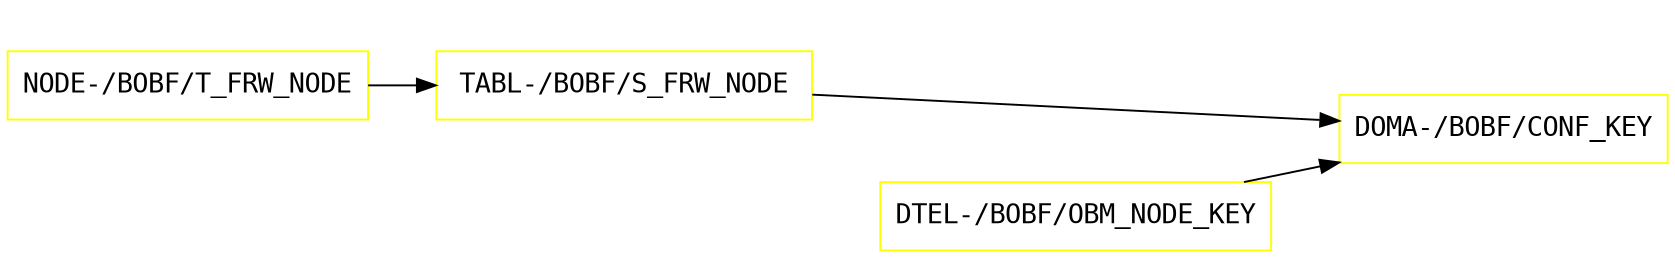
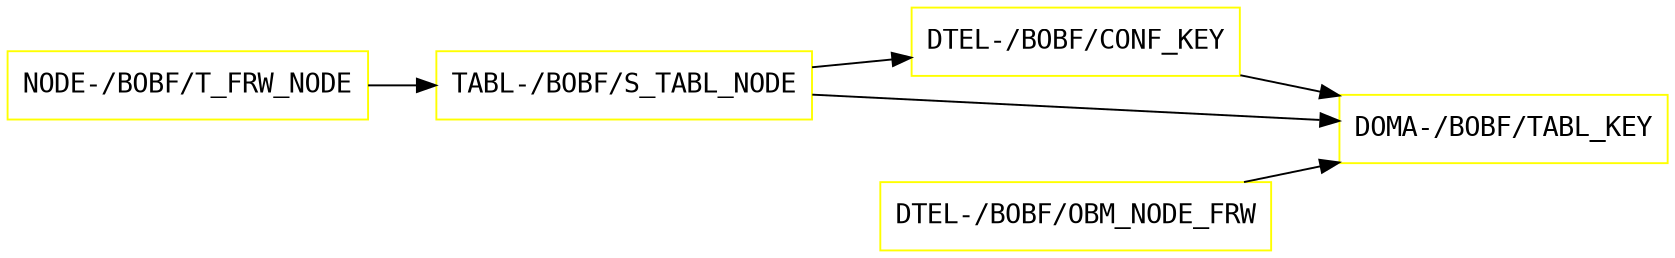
none -> (1076, 42)
(624, 85) -> (624, 85)
(1504, 129) -> (1504, 129)
(1076, 216) -> (1076, 216)
